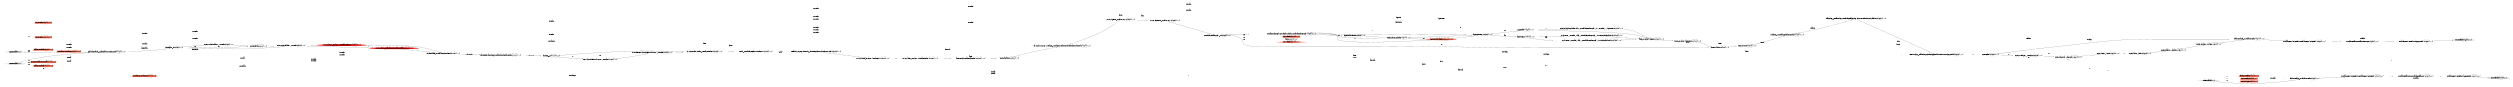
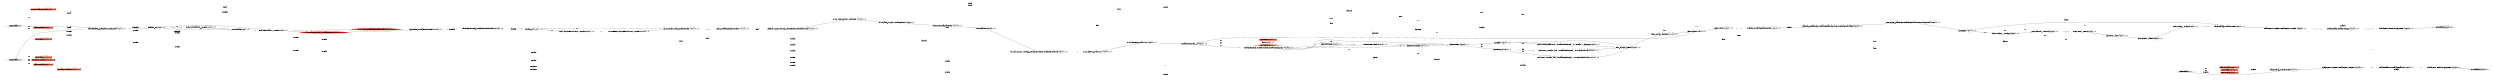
(29, 38) -> (29, 60)
(1442, 39) -> (1418, 46)
(2227, 81) -> (2206, 72)
